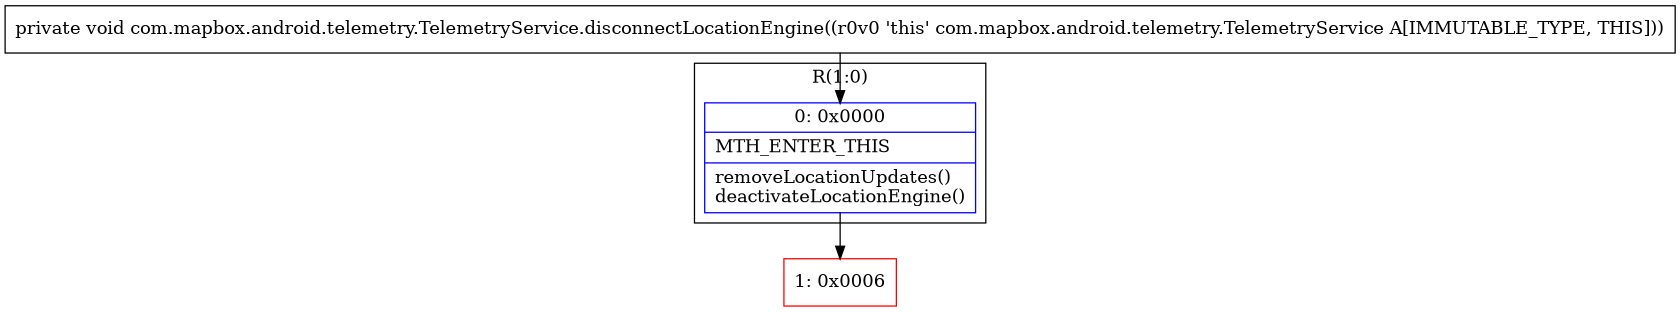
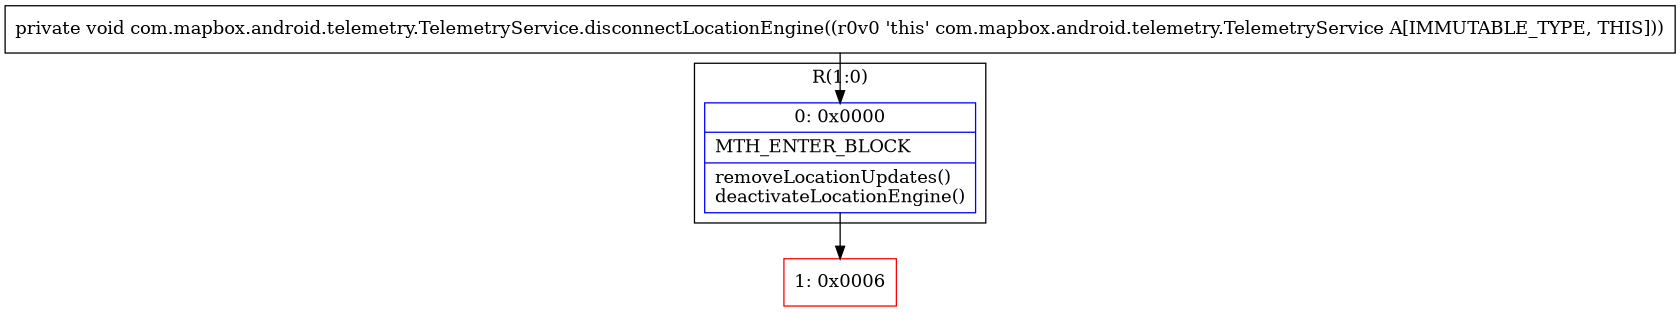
(803, 147) -> (813, 147)
